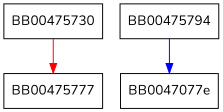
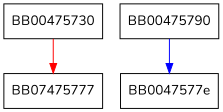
(169, 21) -> (169, 21)
(53, 91) -> (53, 91)
(169, 91) -> (169, 91)
